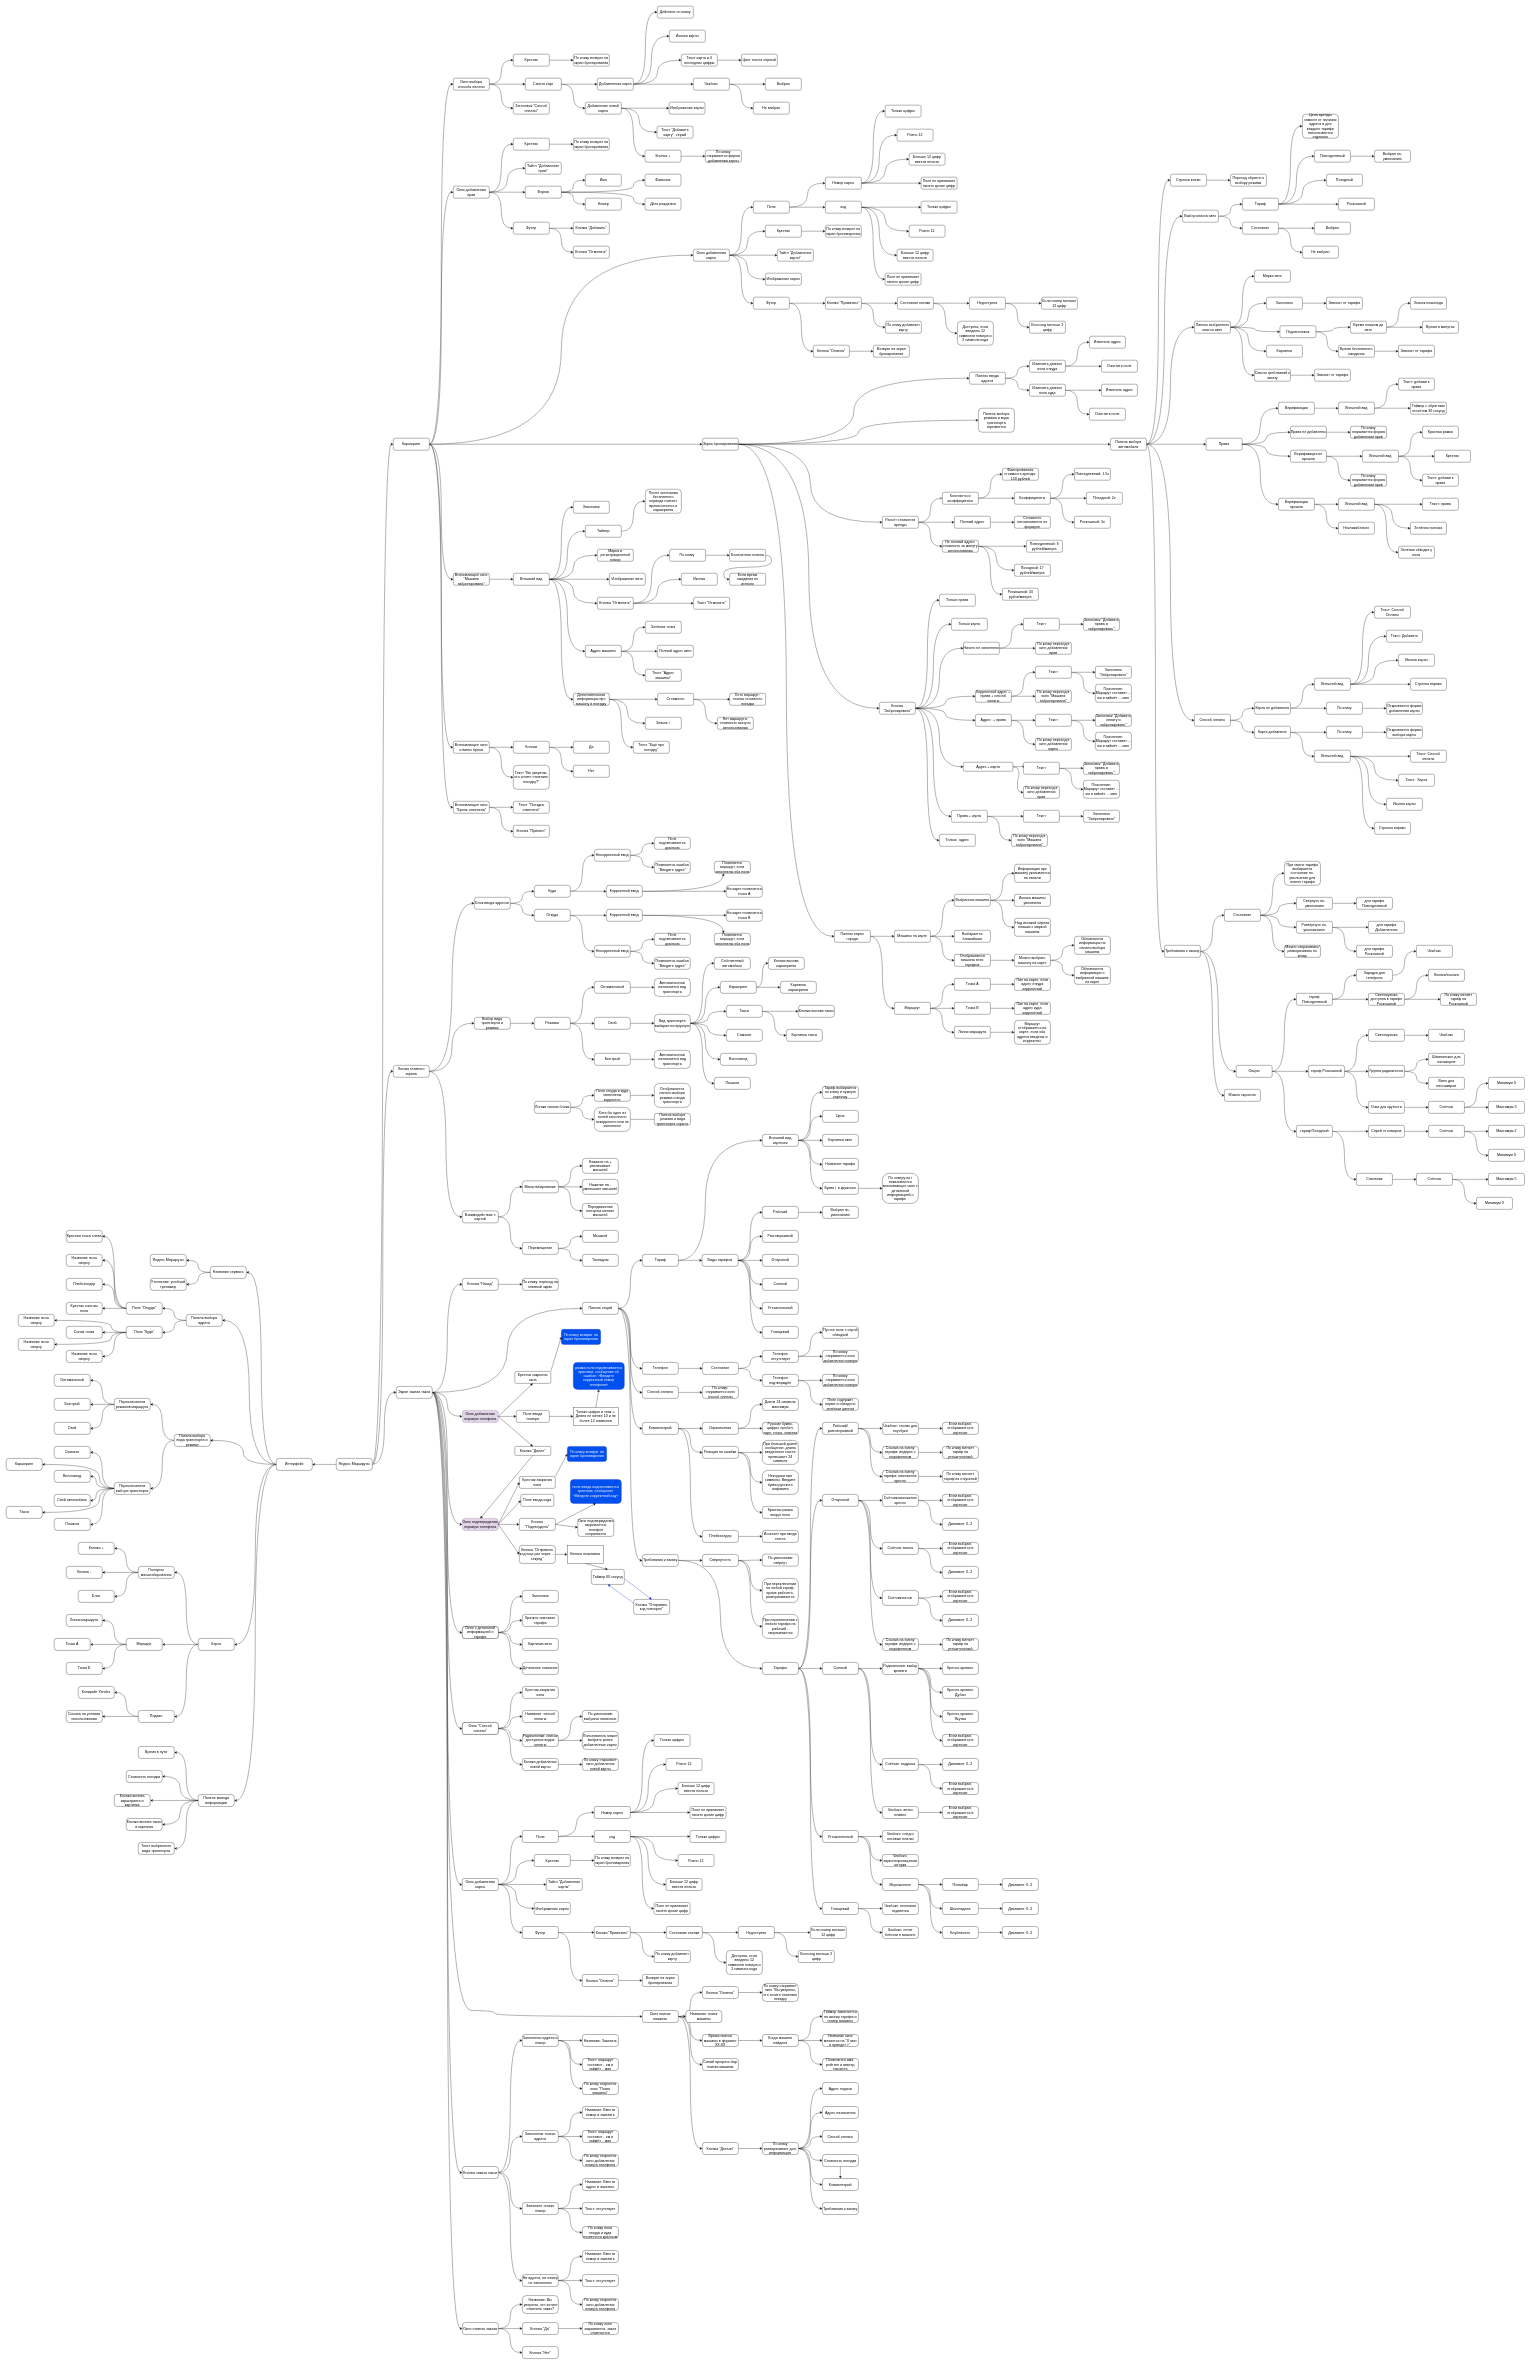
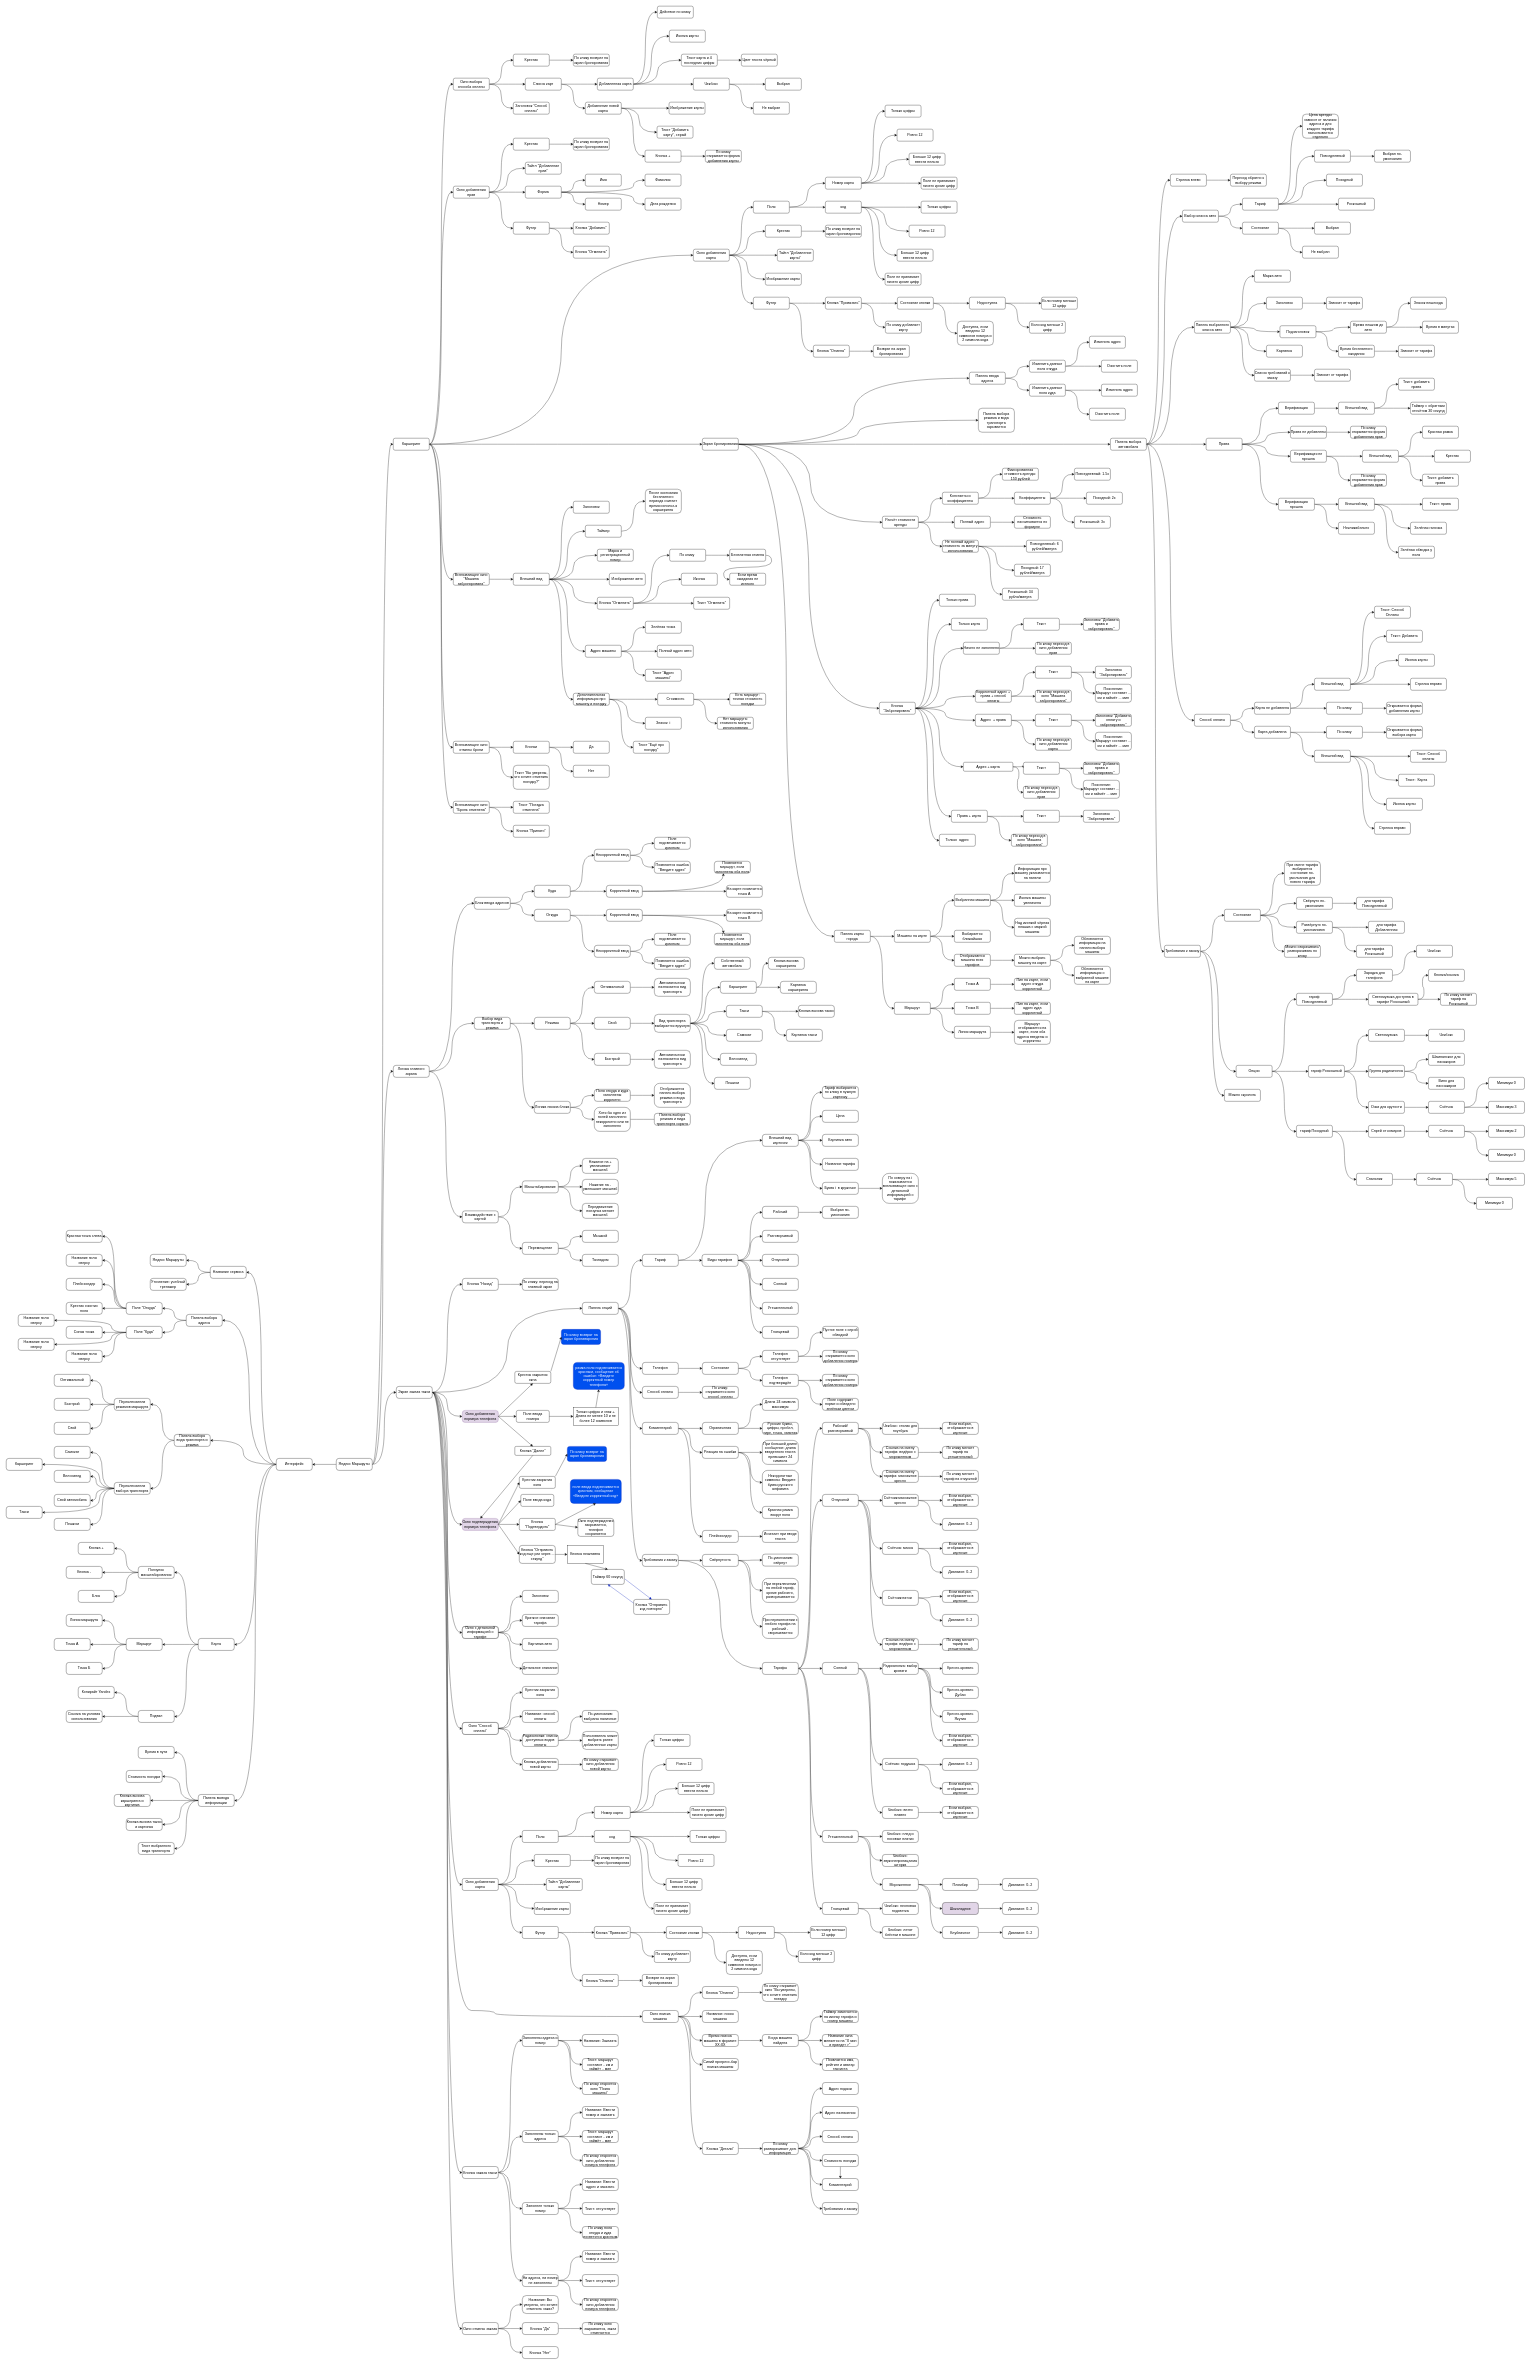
(940, 498) -> (938, 498)
(1386, 999) -> (1393, 999)
none -> (530, 1107)
(960, 1908) -> (960, 1908)
(704, 2016) -> (720, 2016)
